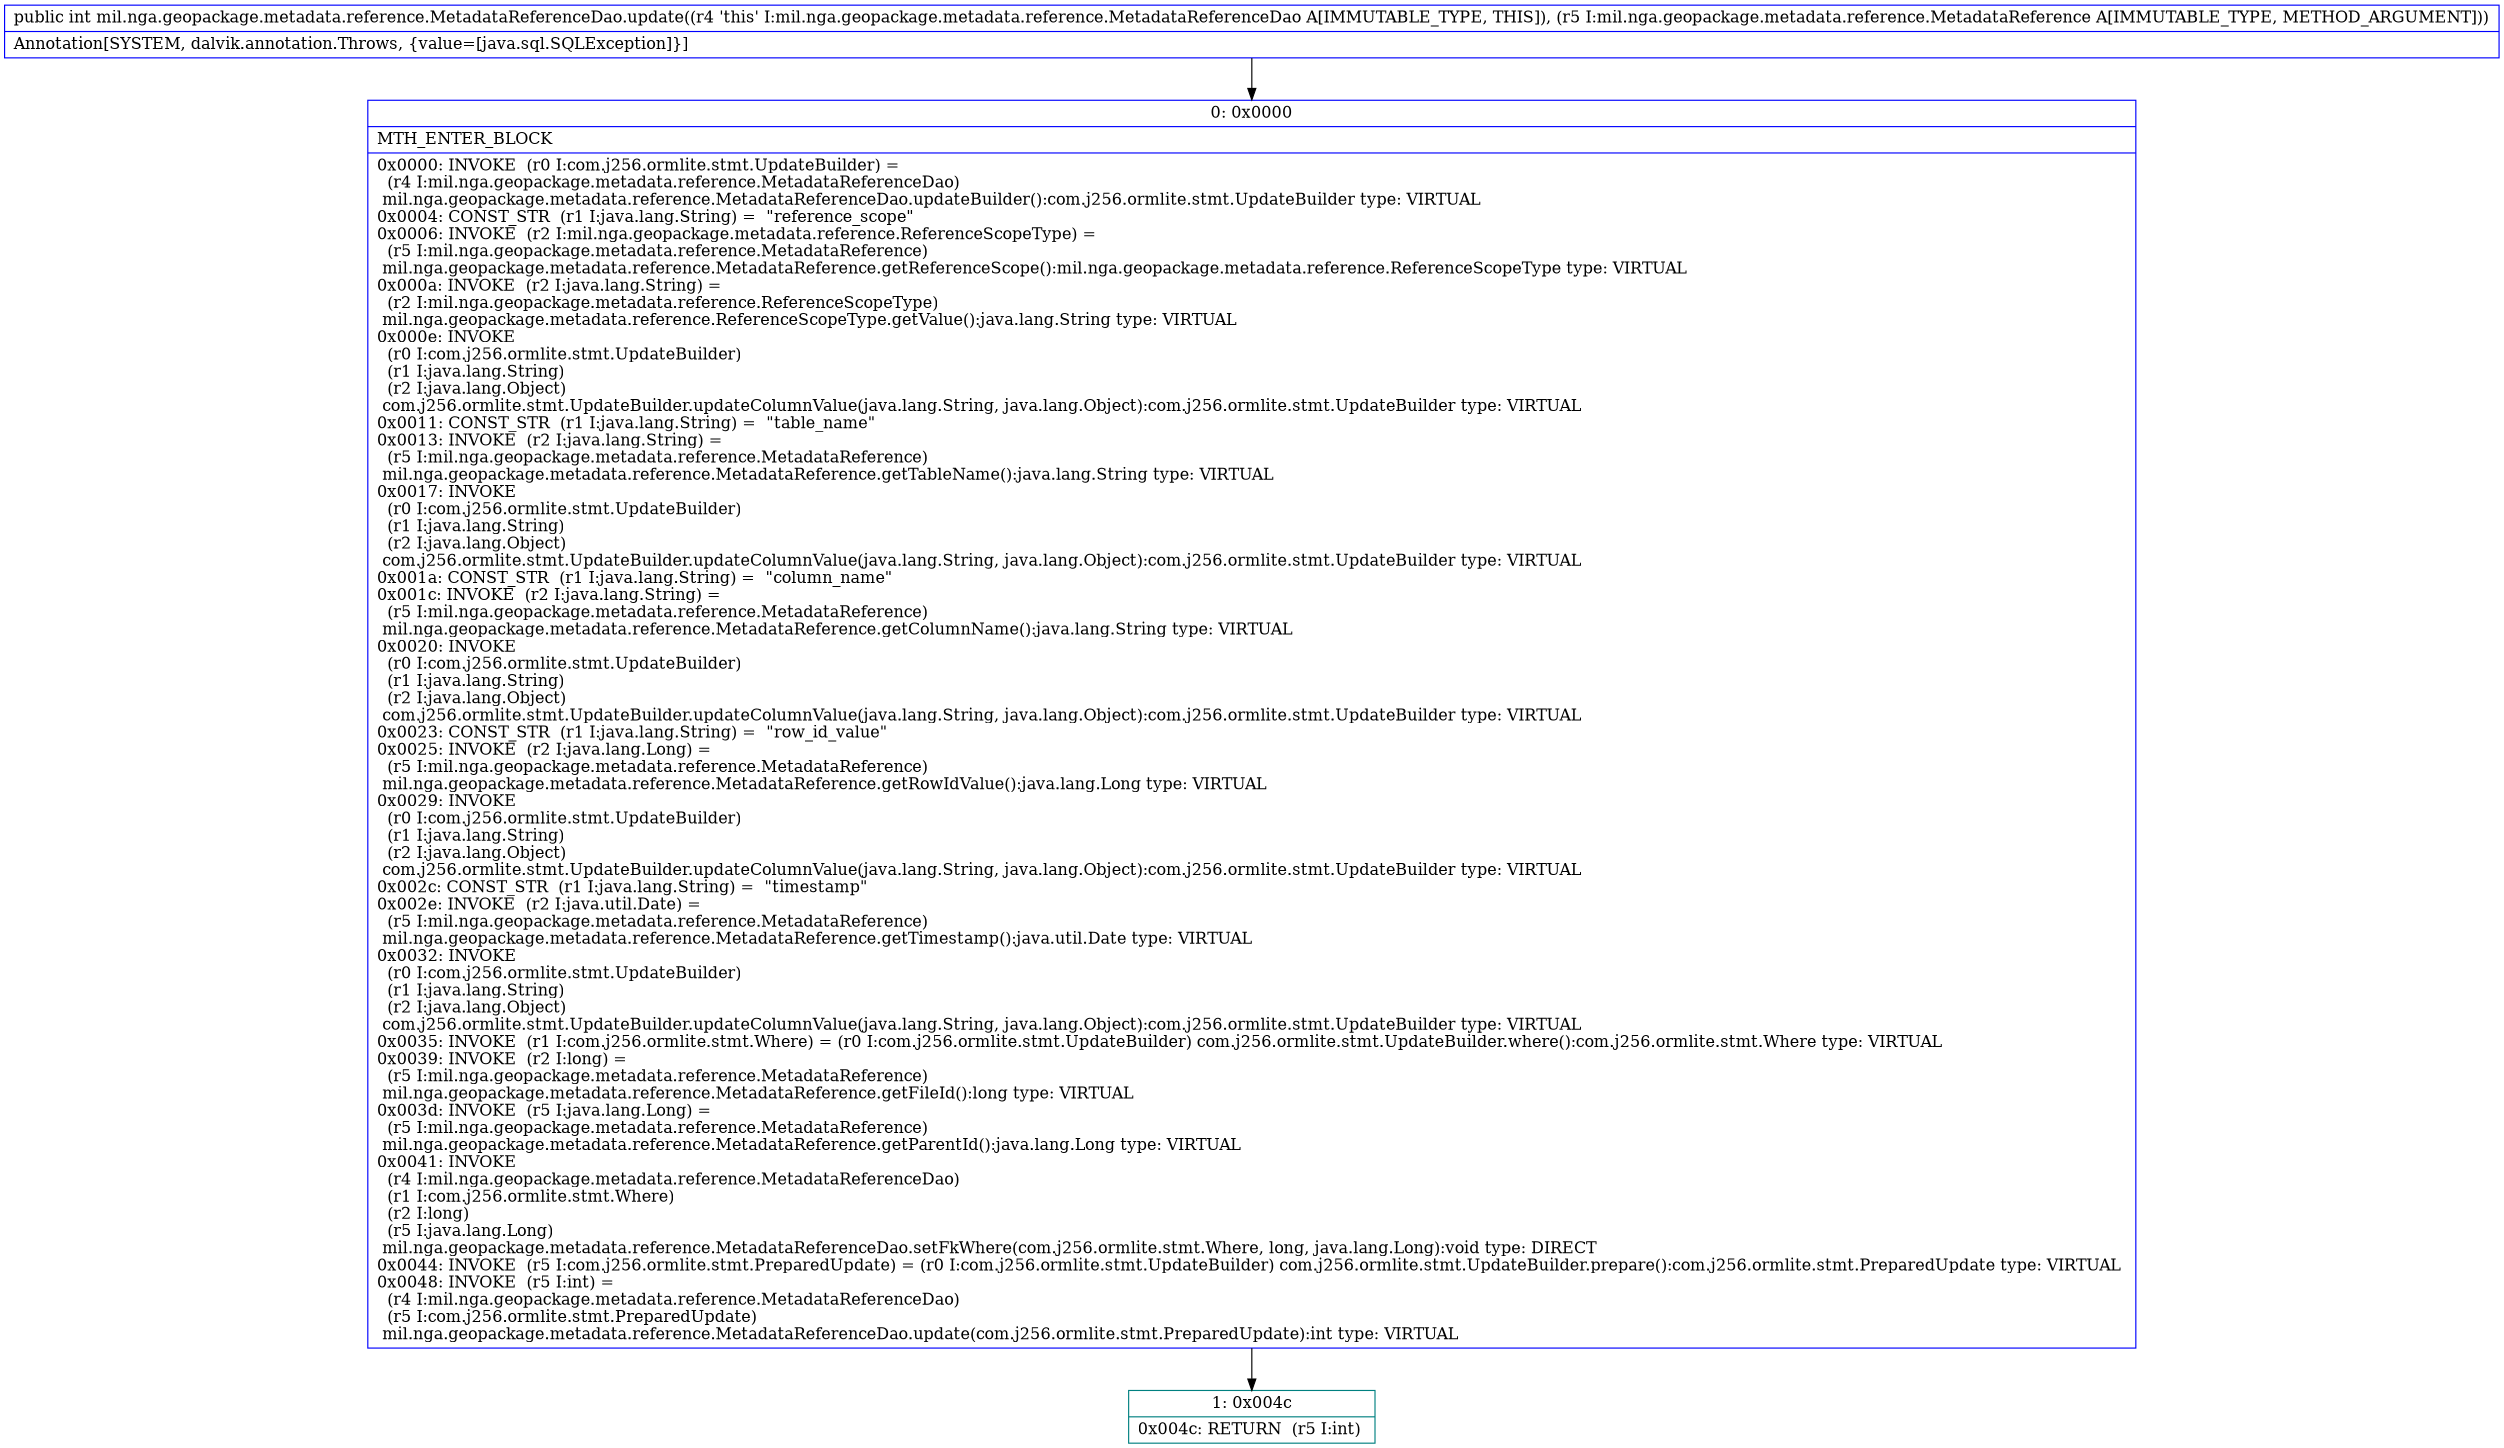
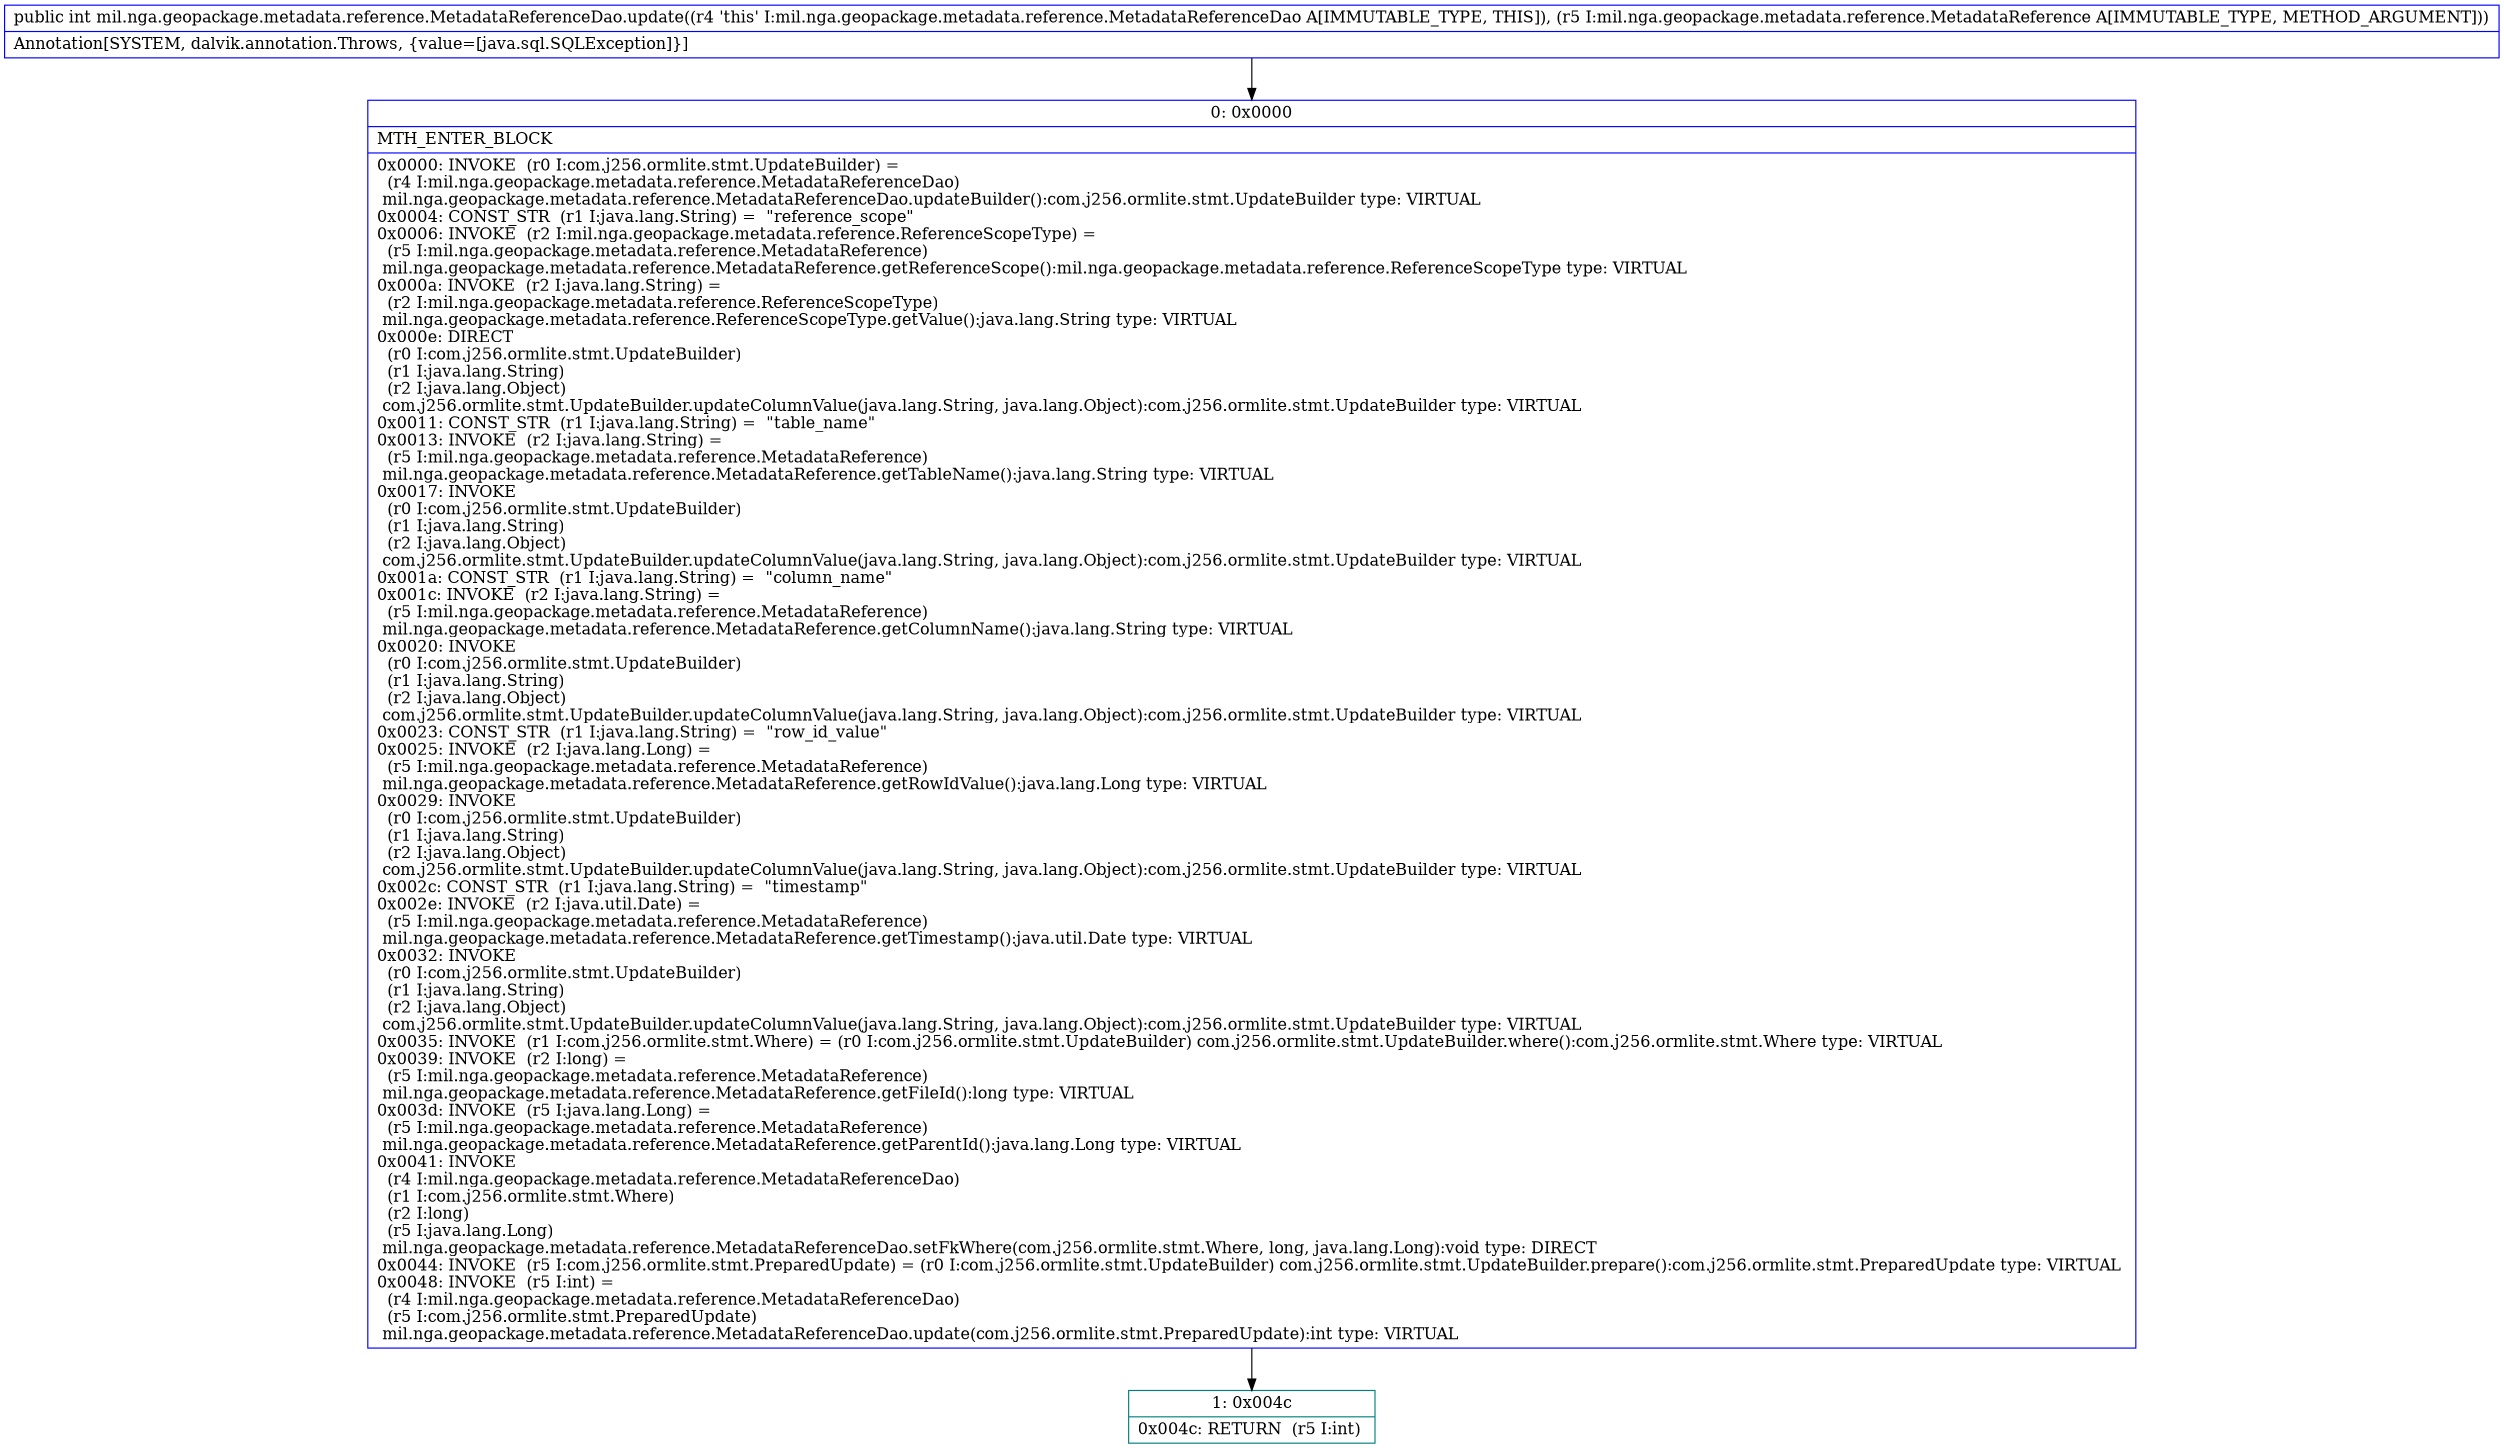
(451, 337) -> (450, 337)
